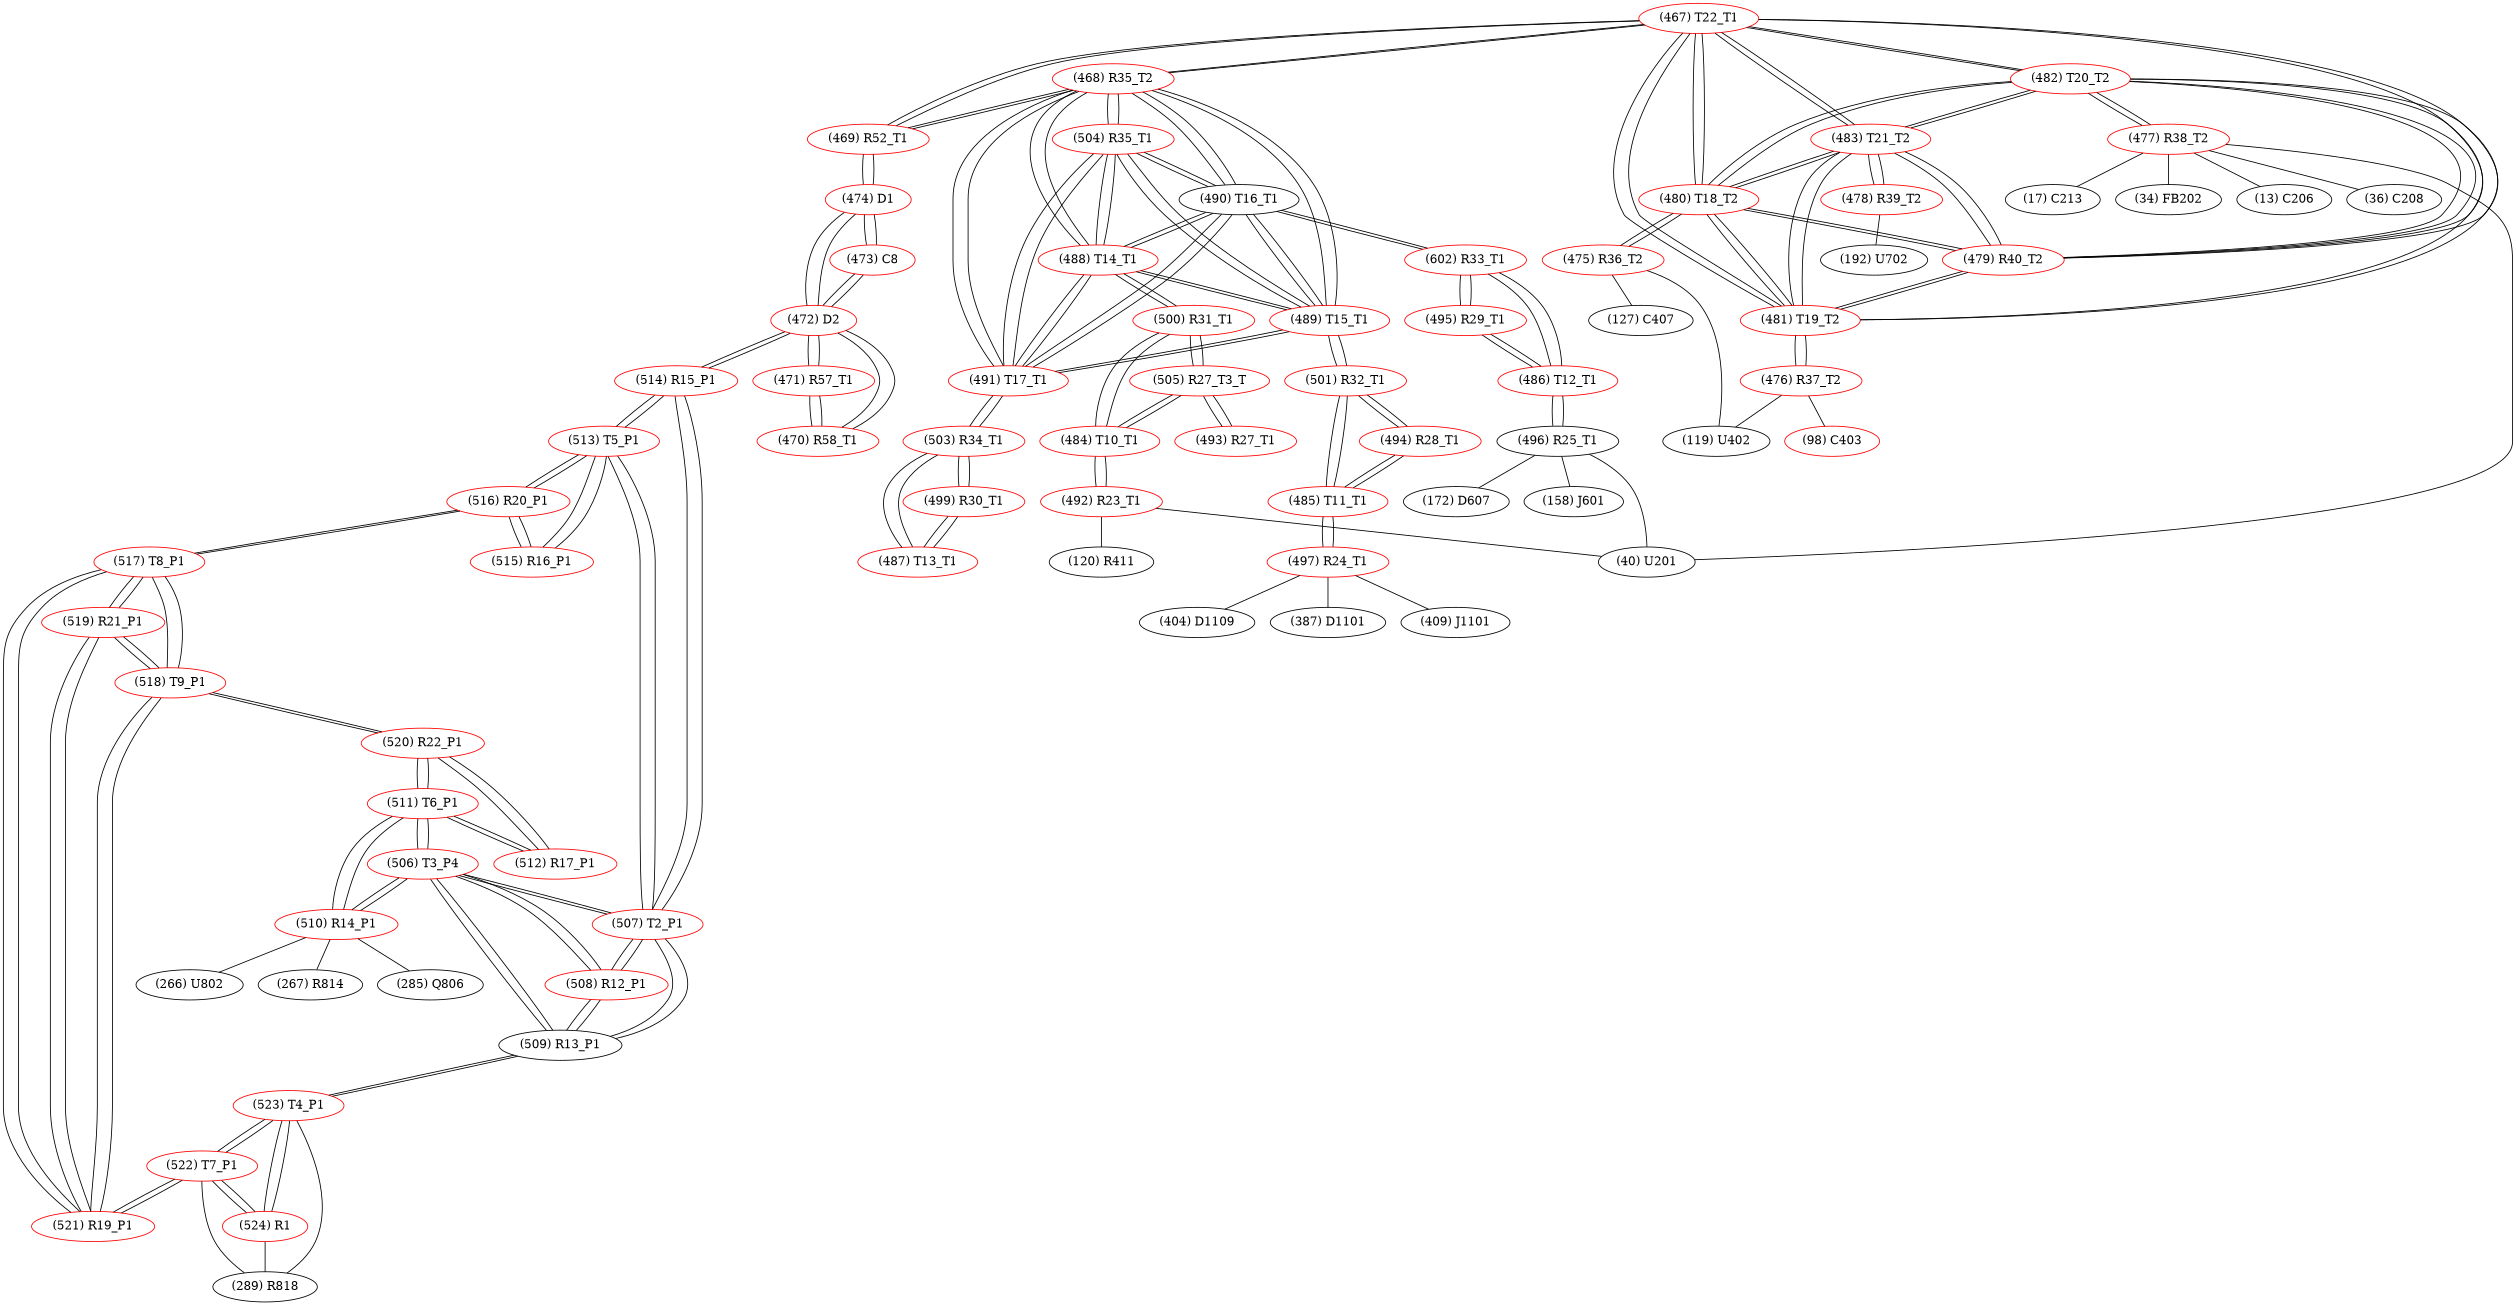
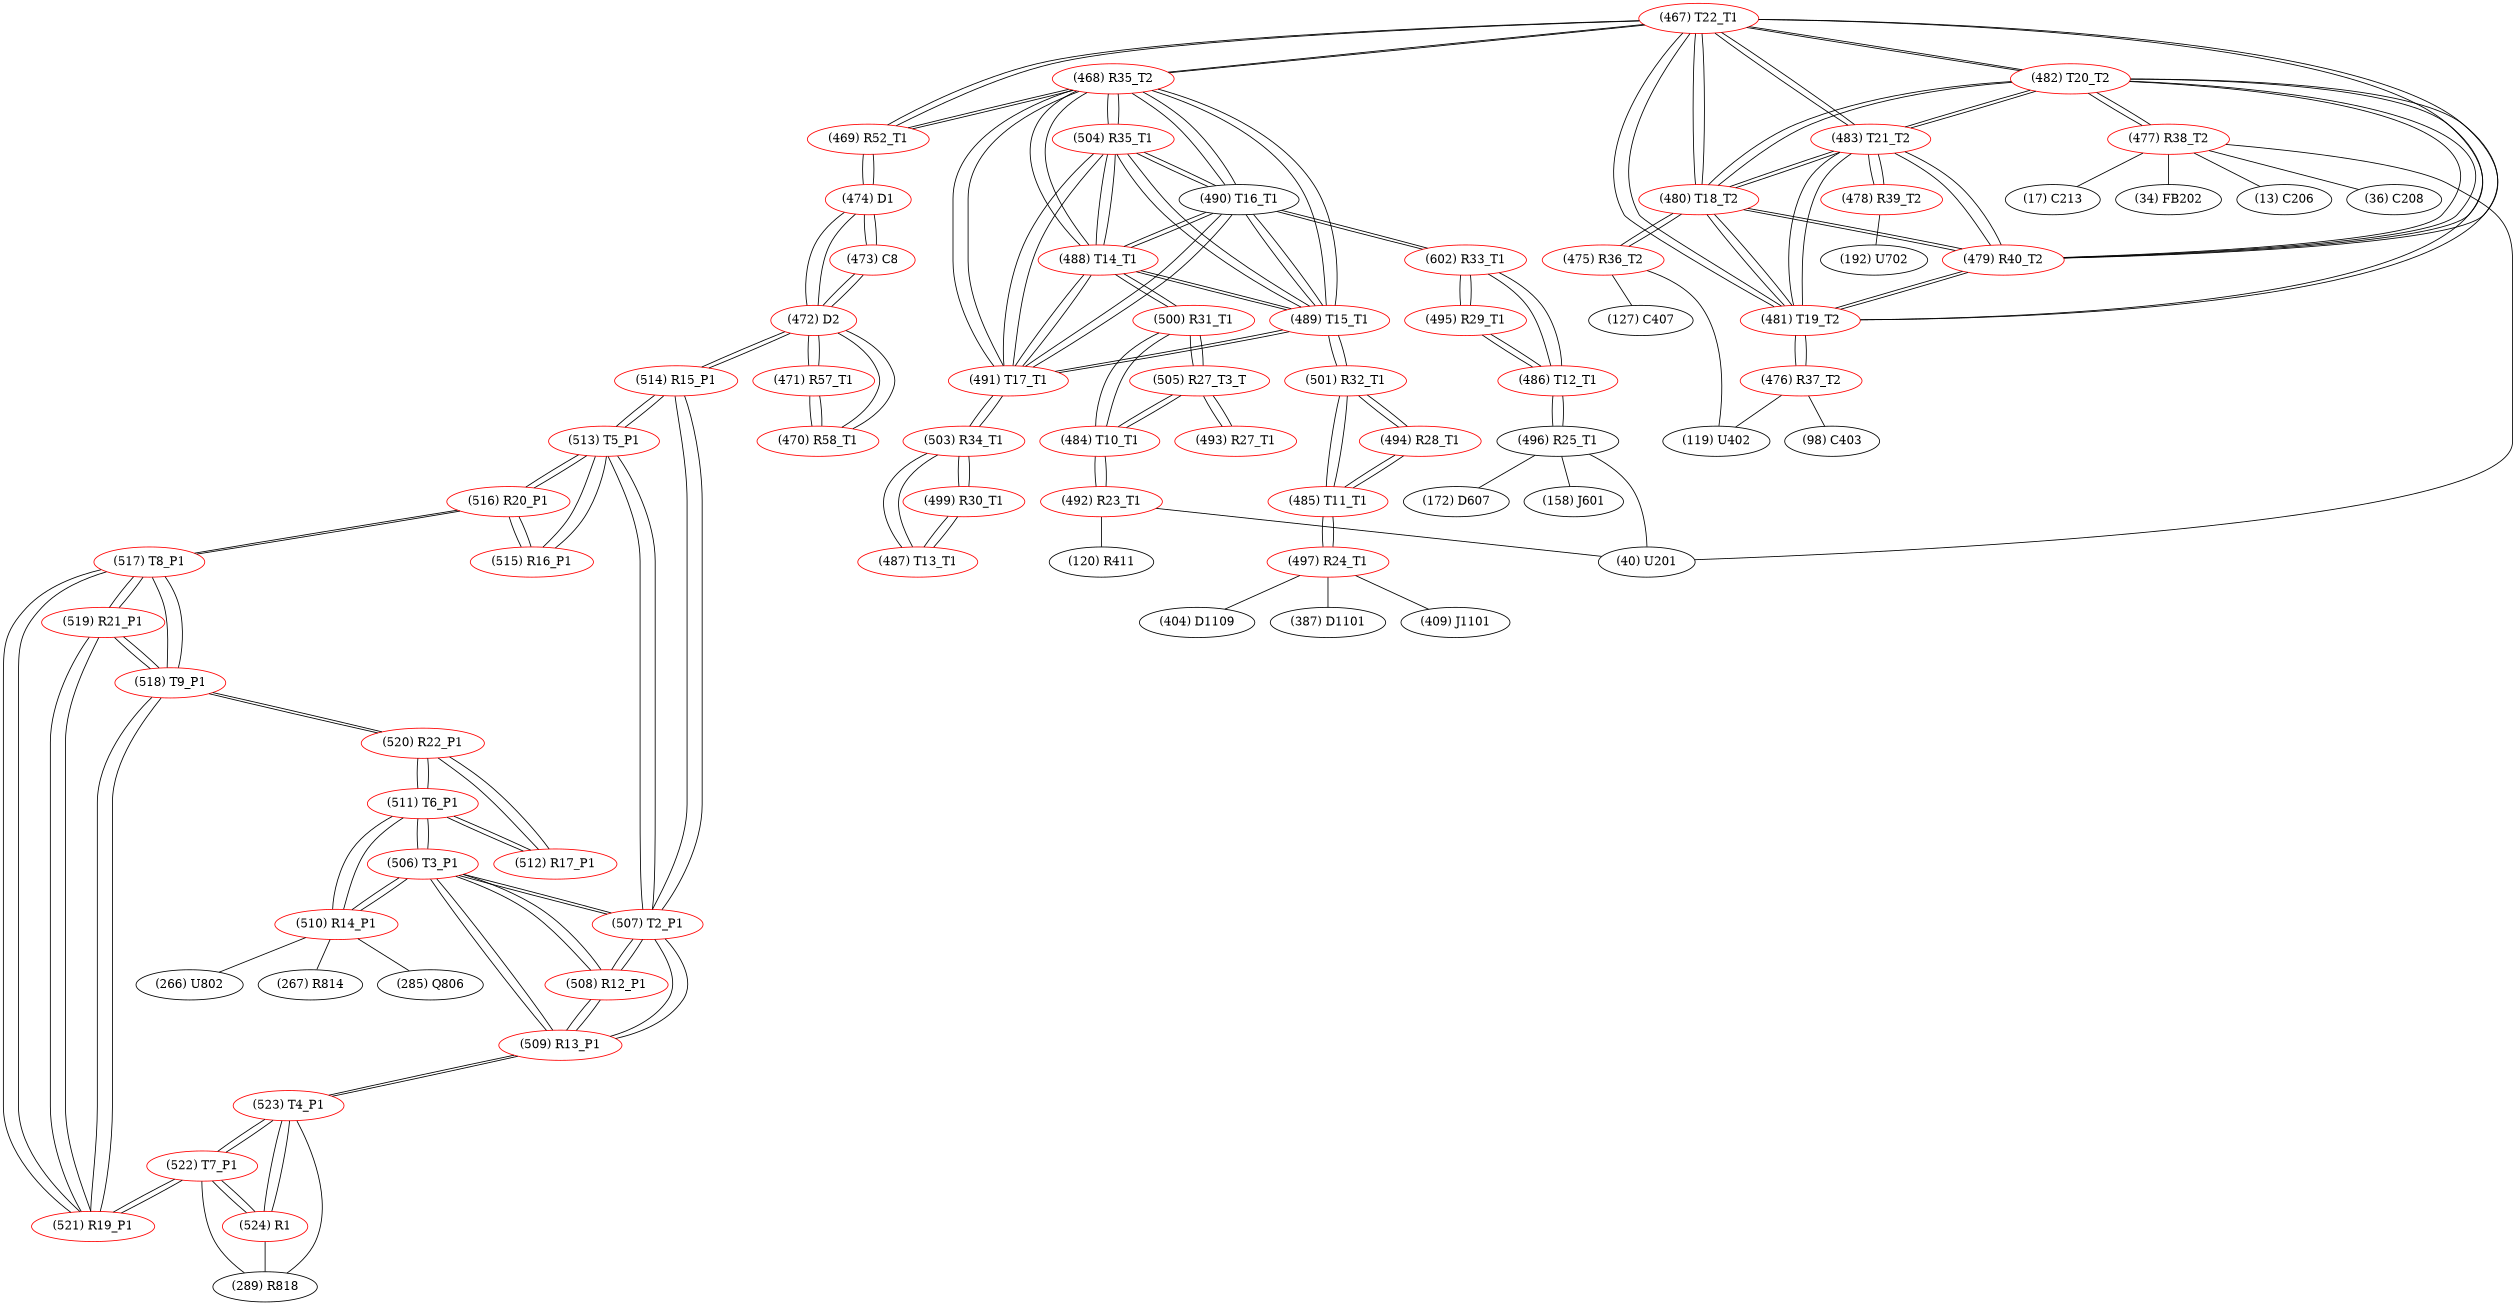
(1832, 441) -> (1832, 441)
(423, 864) -> (423, 864)
(560, 1045) -> (560, 1045)
